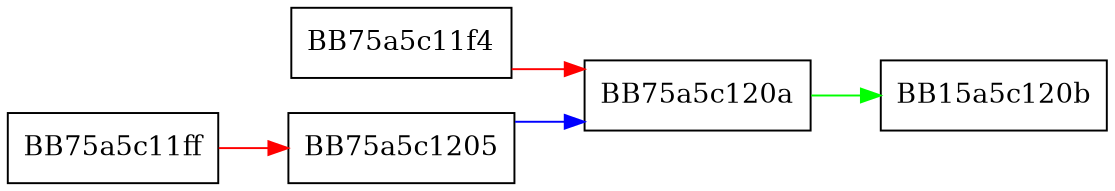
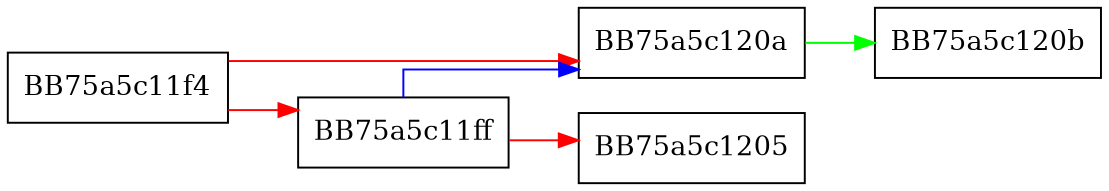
(994, 95) -> (988, 43)
none -> (253, 110)
(540, 122) -> (467, 70)
